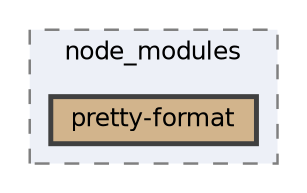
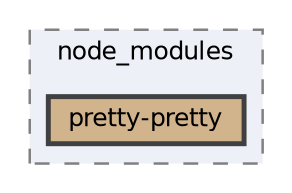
(154, 120) -> (146, 120)
